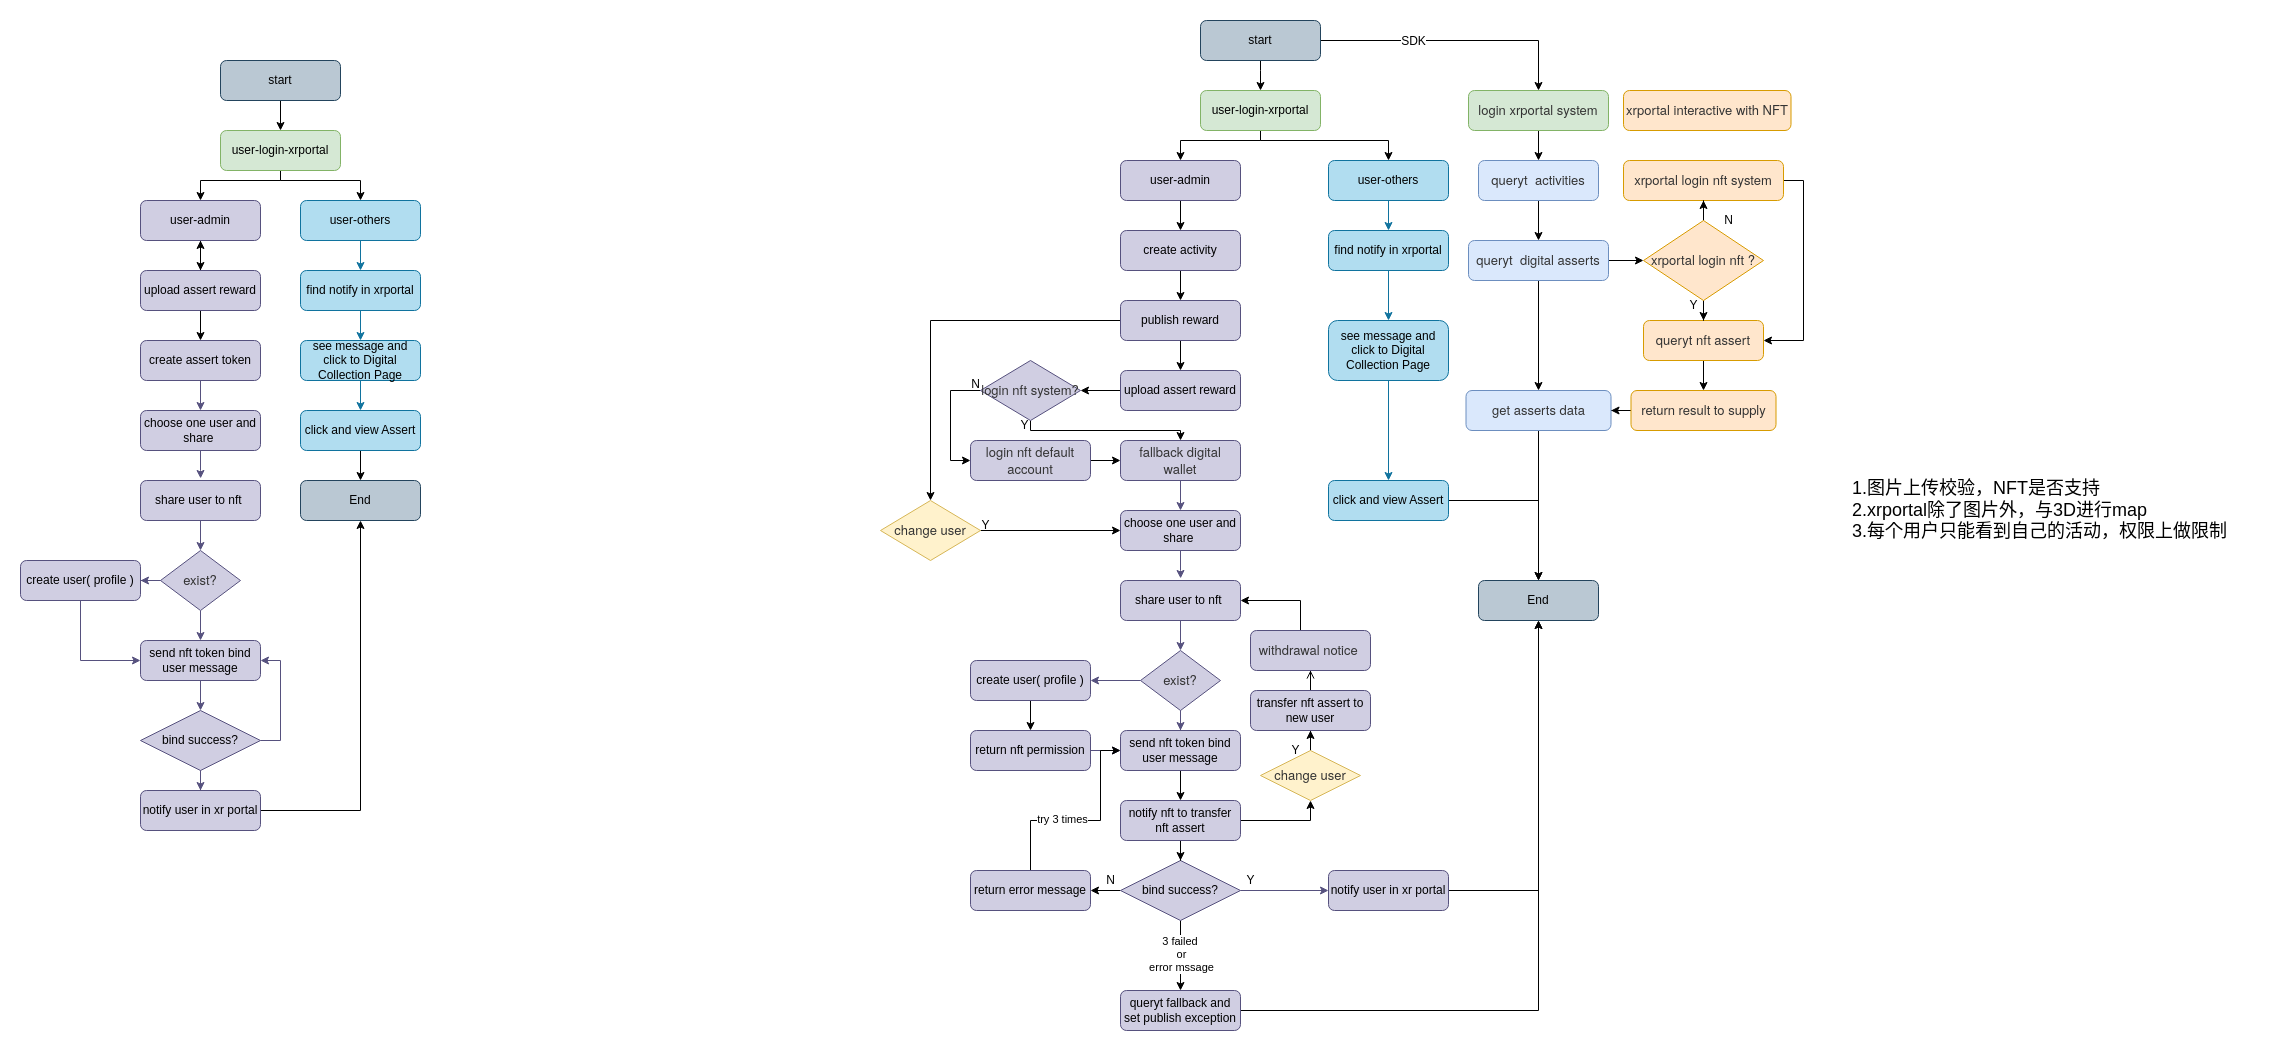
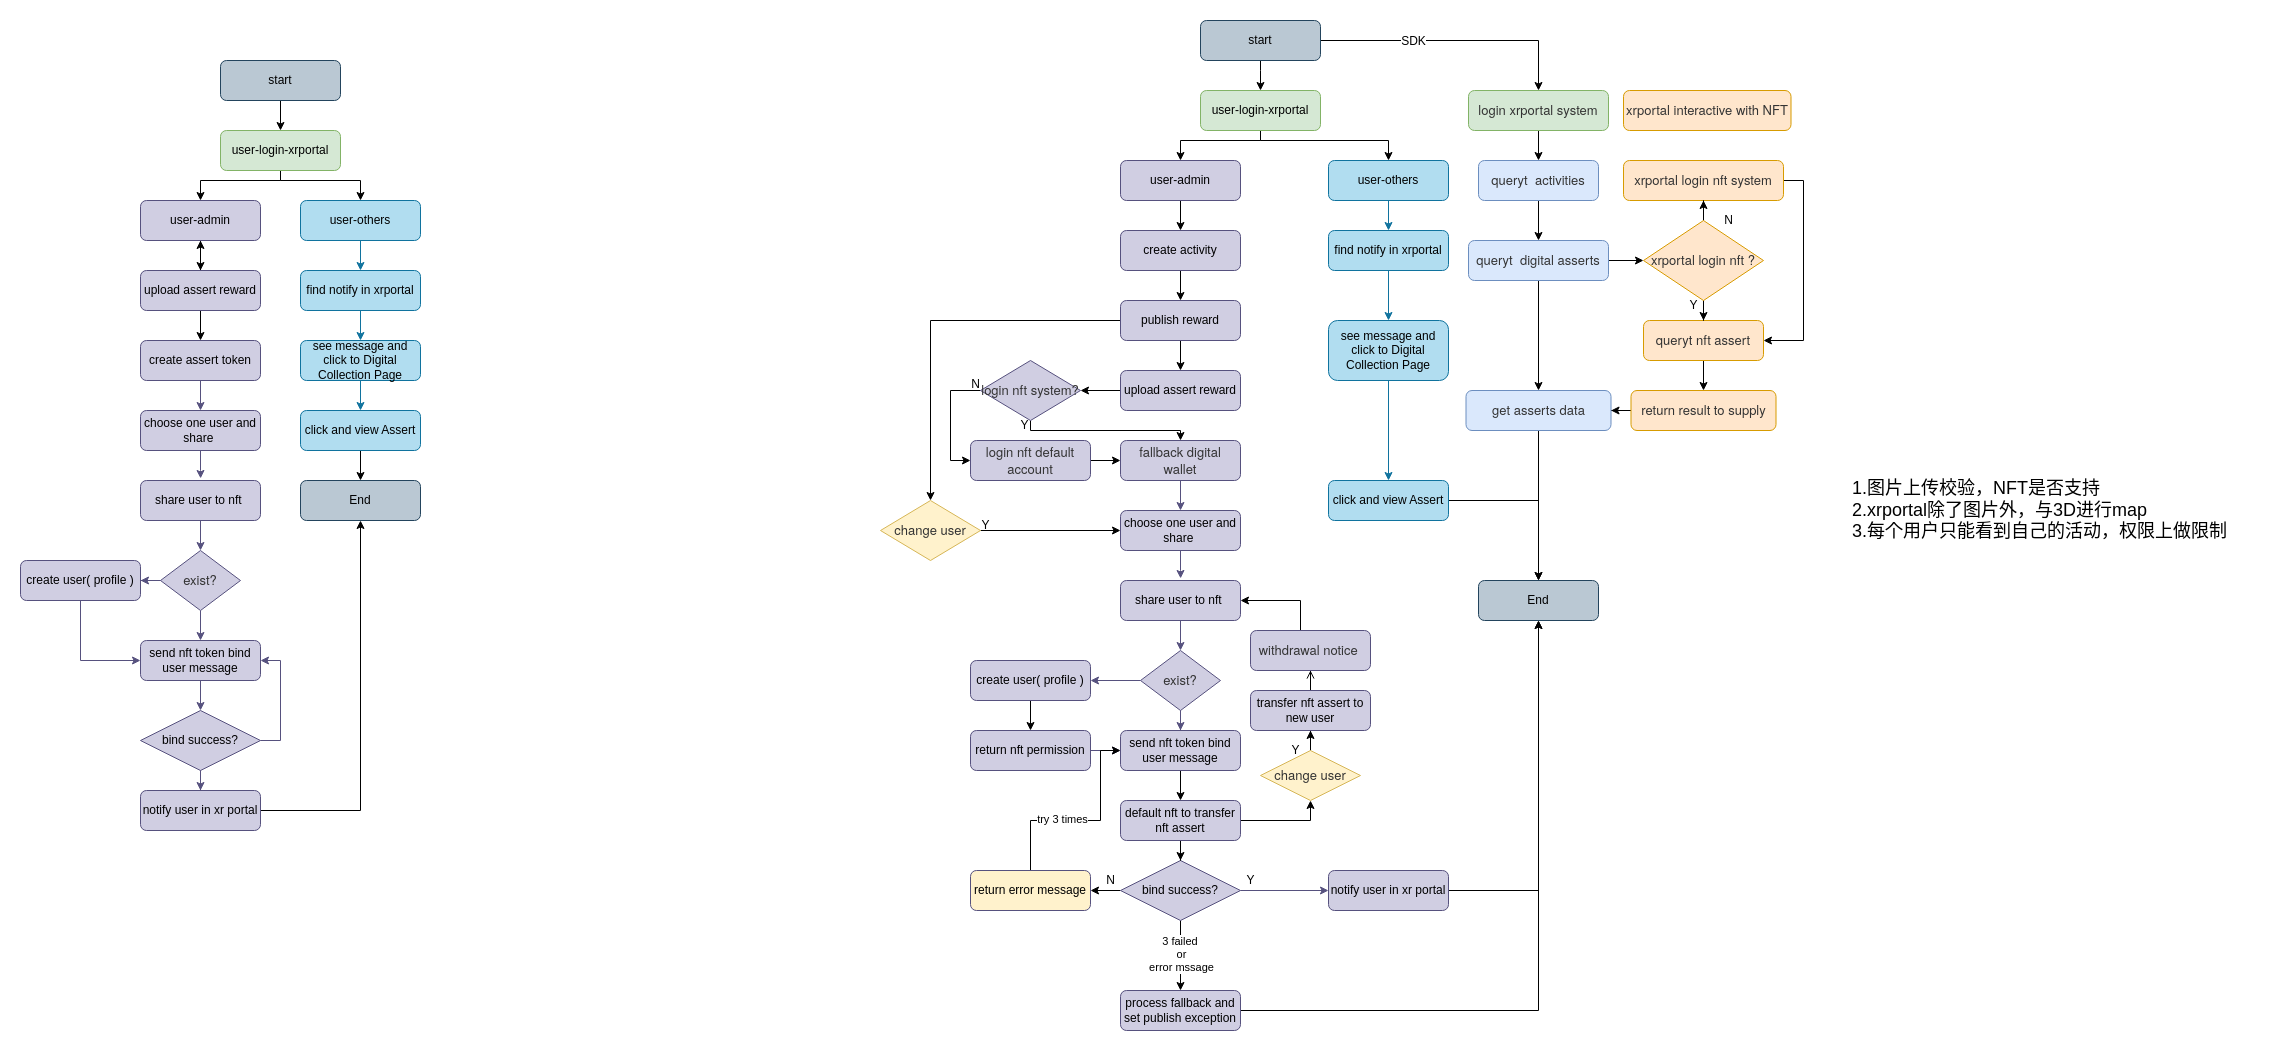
(1181, 821) -> (1181, 821)
(1031, 891) -> (1031, 891)
(1181, 1011) -> (1181, 1011)
